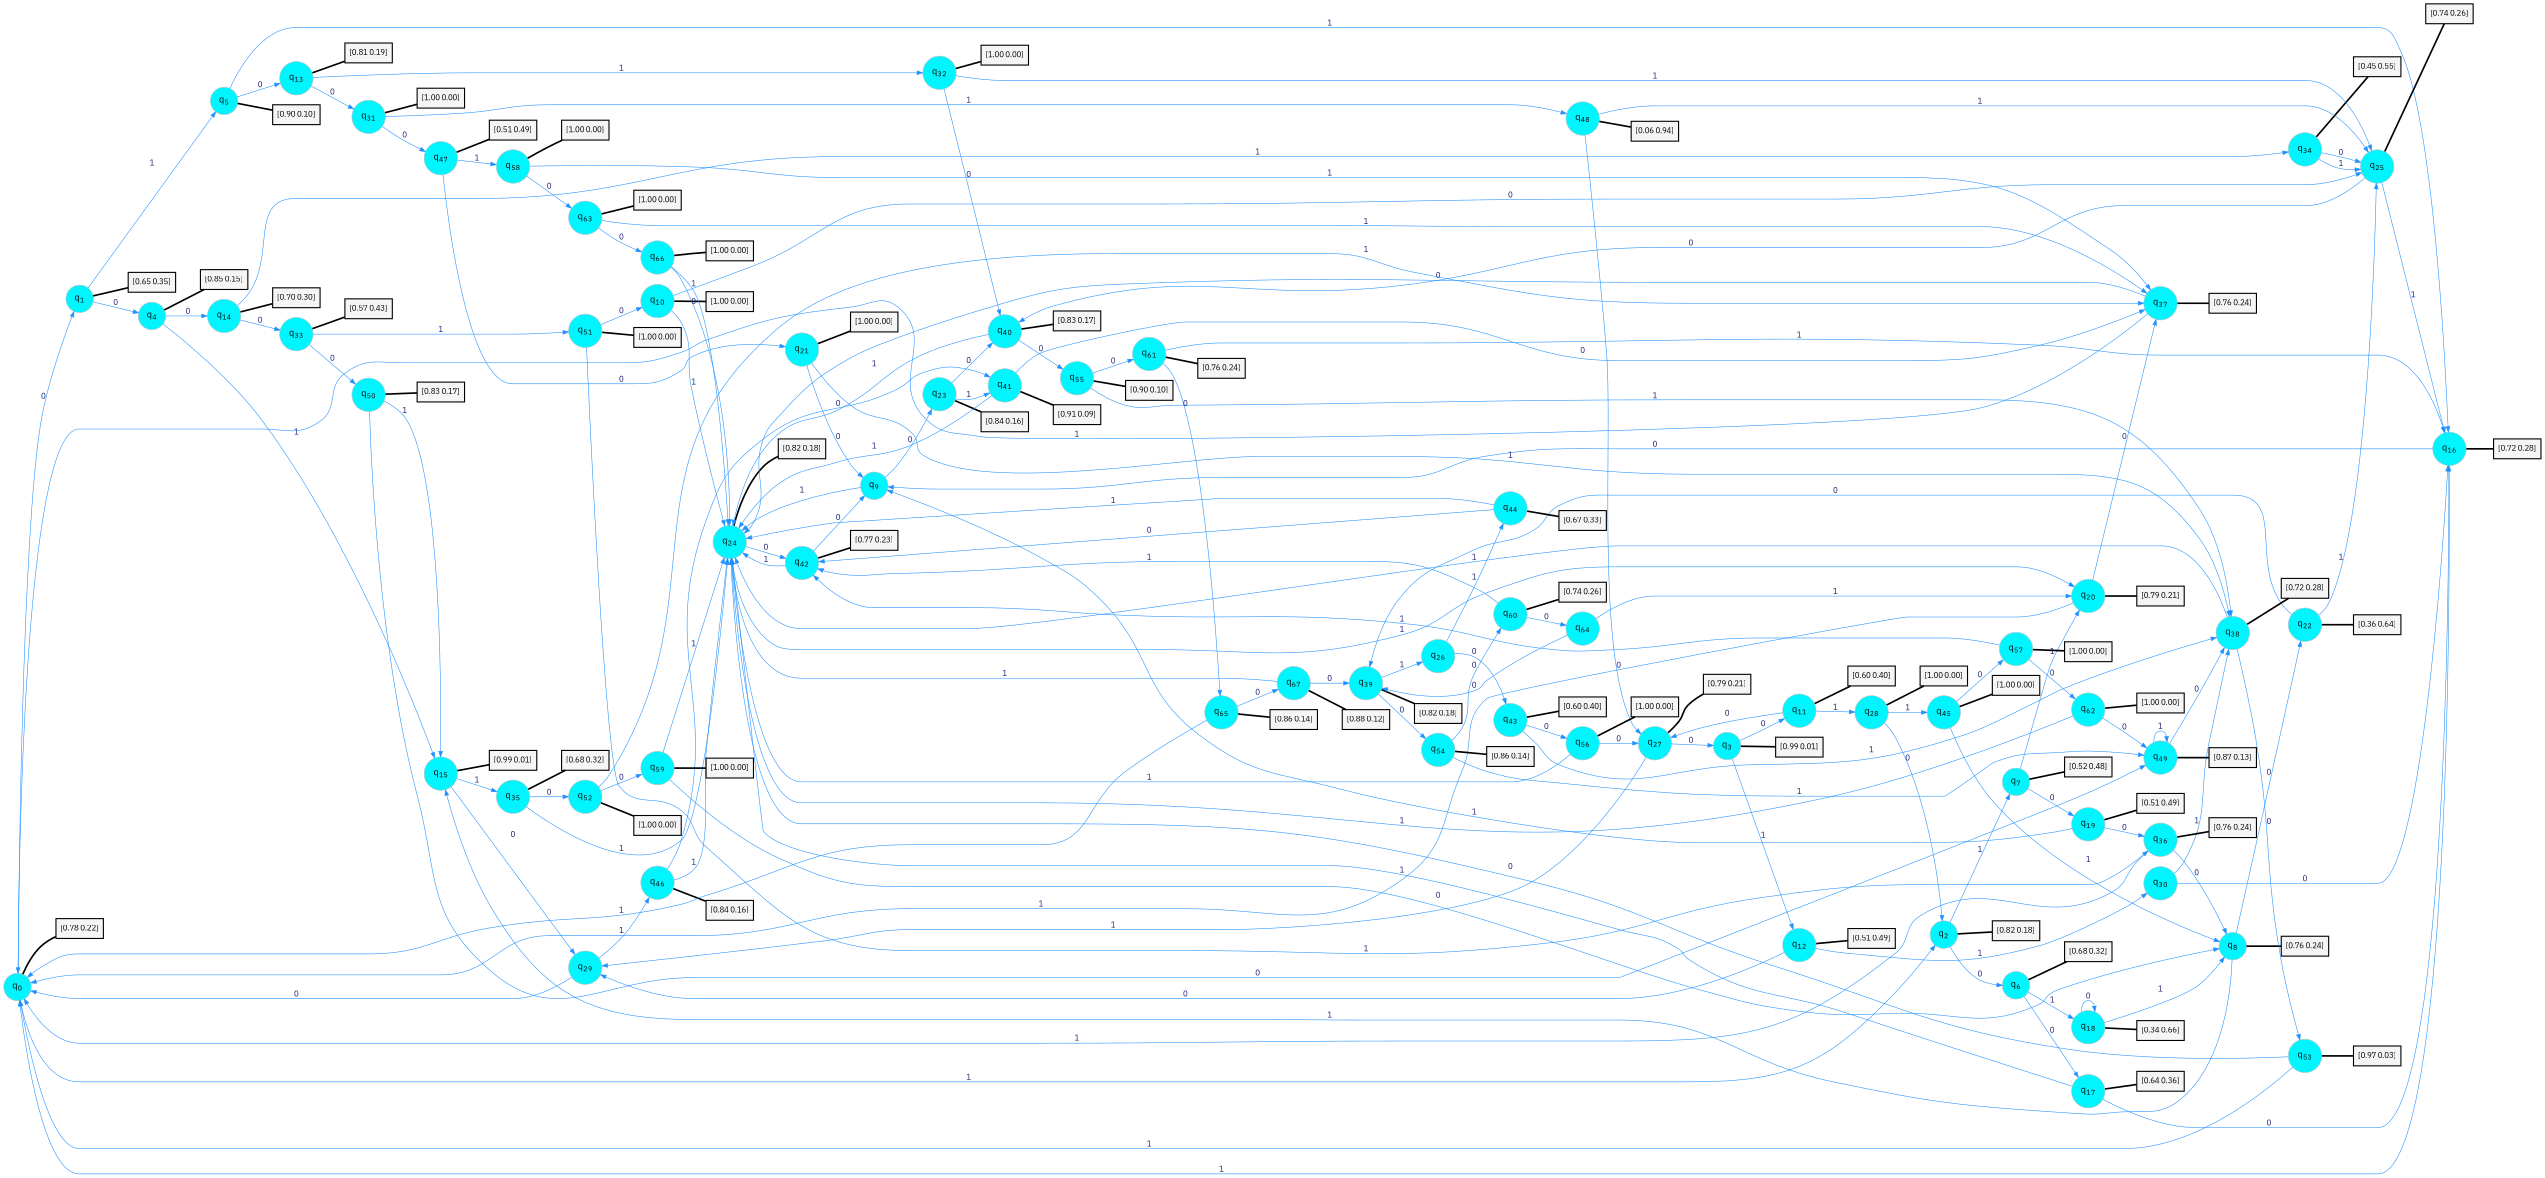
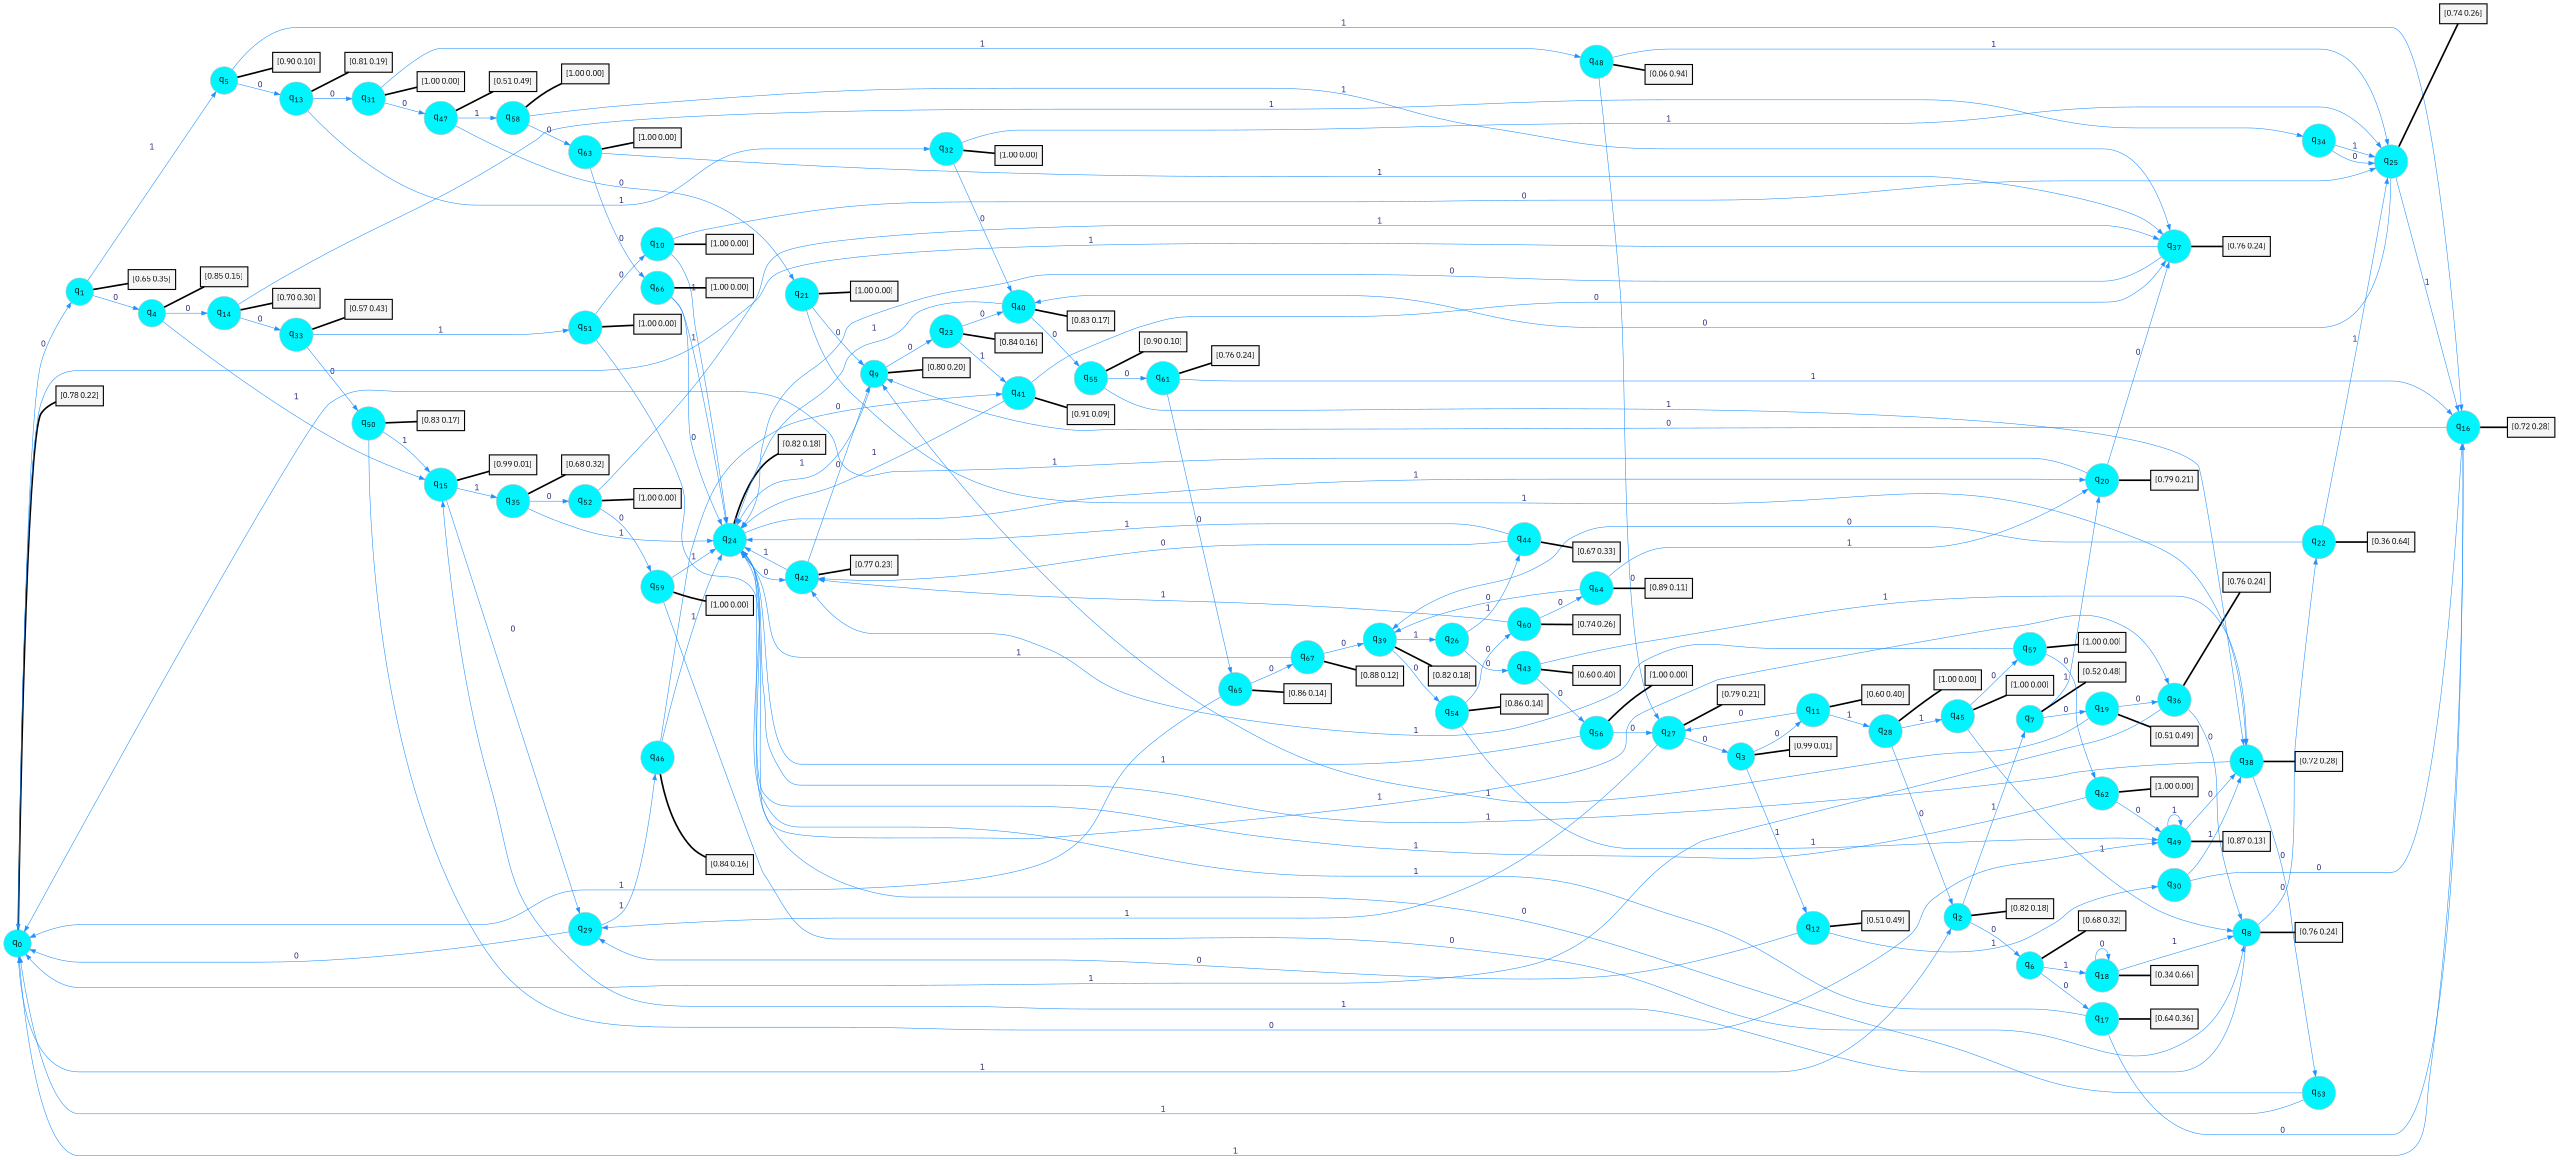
(2377, 67) -> none
none -> (946, 368)
none -> (1669, 588)
(2377, 1056) -> none
